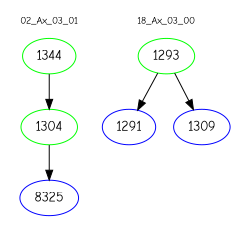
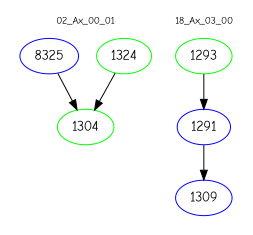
(49, 21) -> (86, 21)
(49, 56) -> (124, 56)
(182, 87) -> (204, 158)
(49, 158) -> (65, 87)
